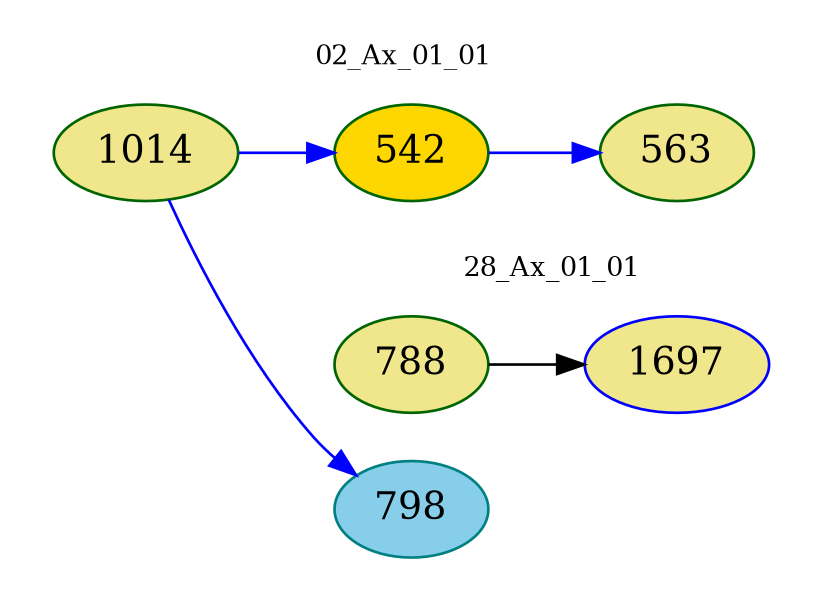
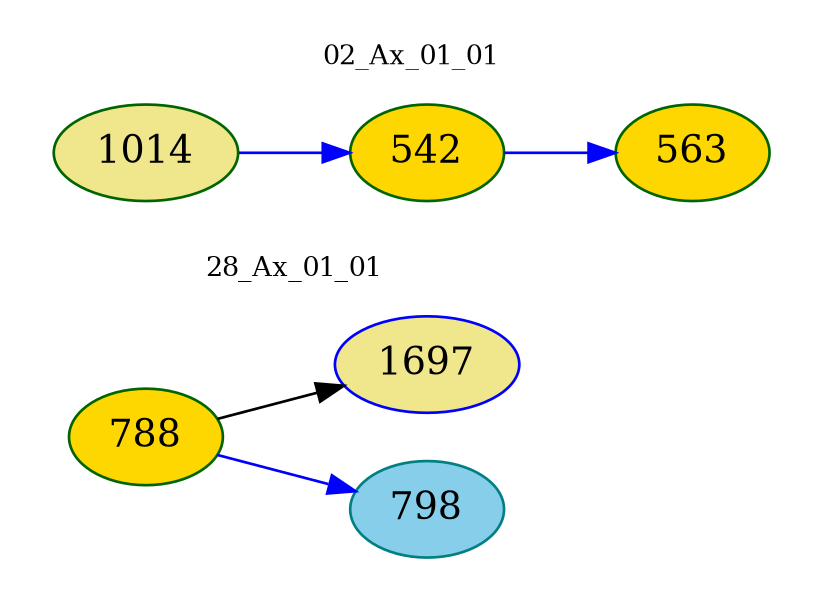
(677, 153) -> (693, 153)
(241, 336) -> (273, 470)
(411, 365) -> (146, 437)
